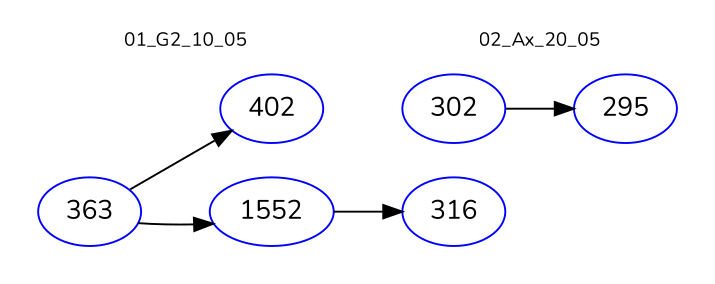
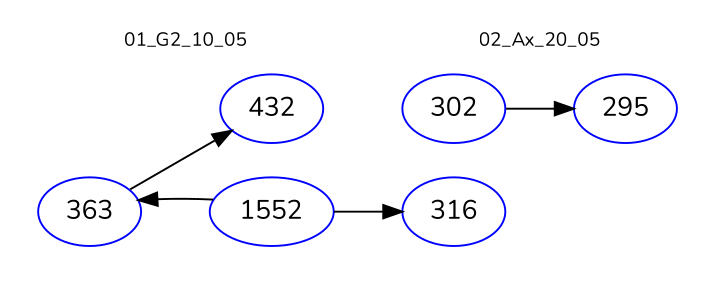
(272, 109) -> (272, 109)
(166, 224) -> (185, 199)
